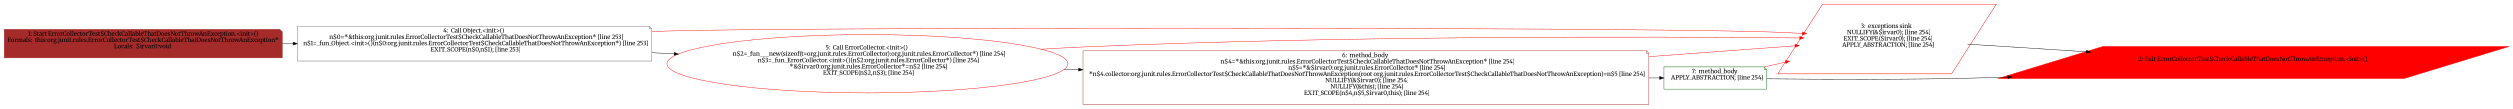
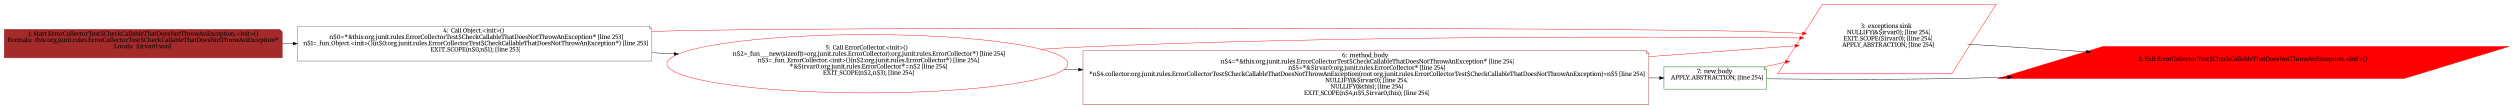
(1715, 78) -> (1715, 78)
